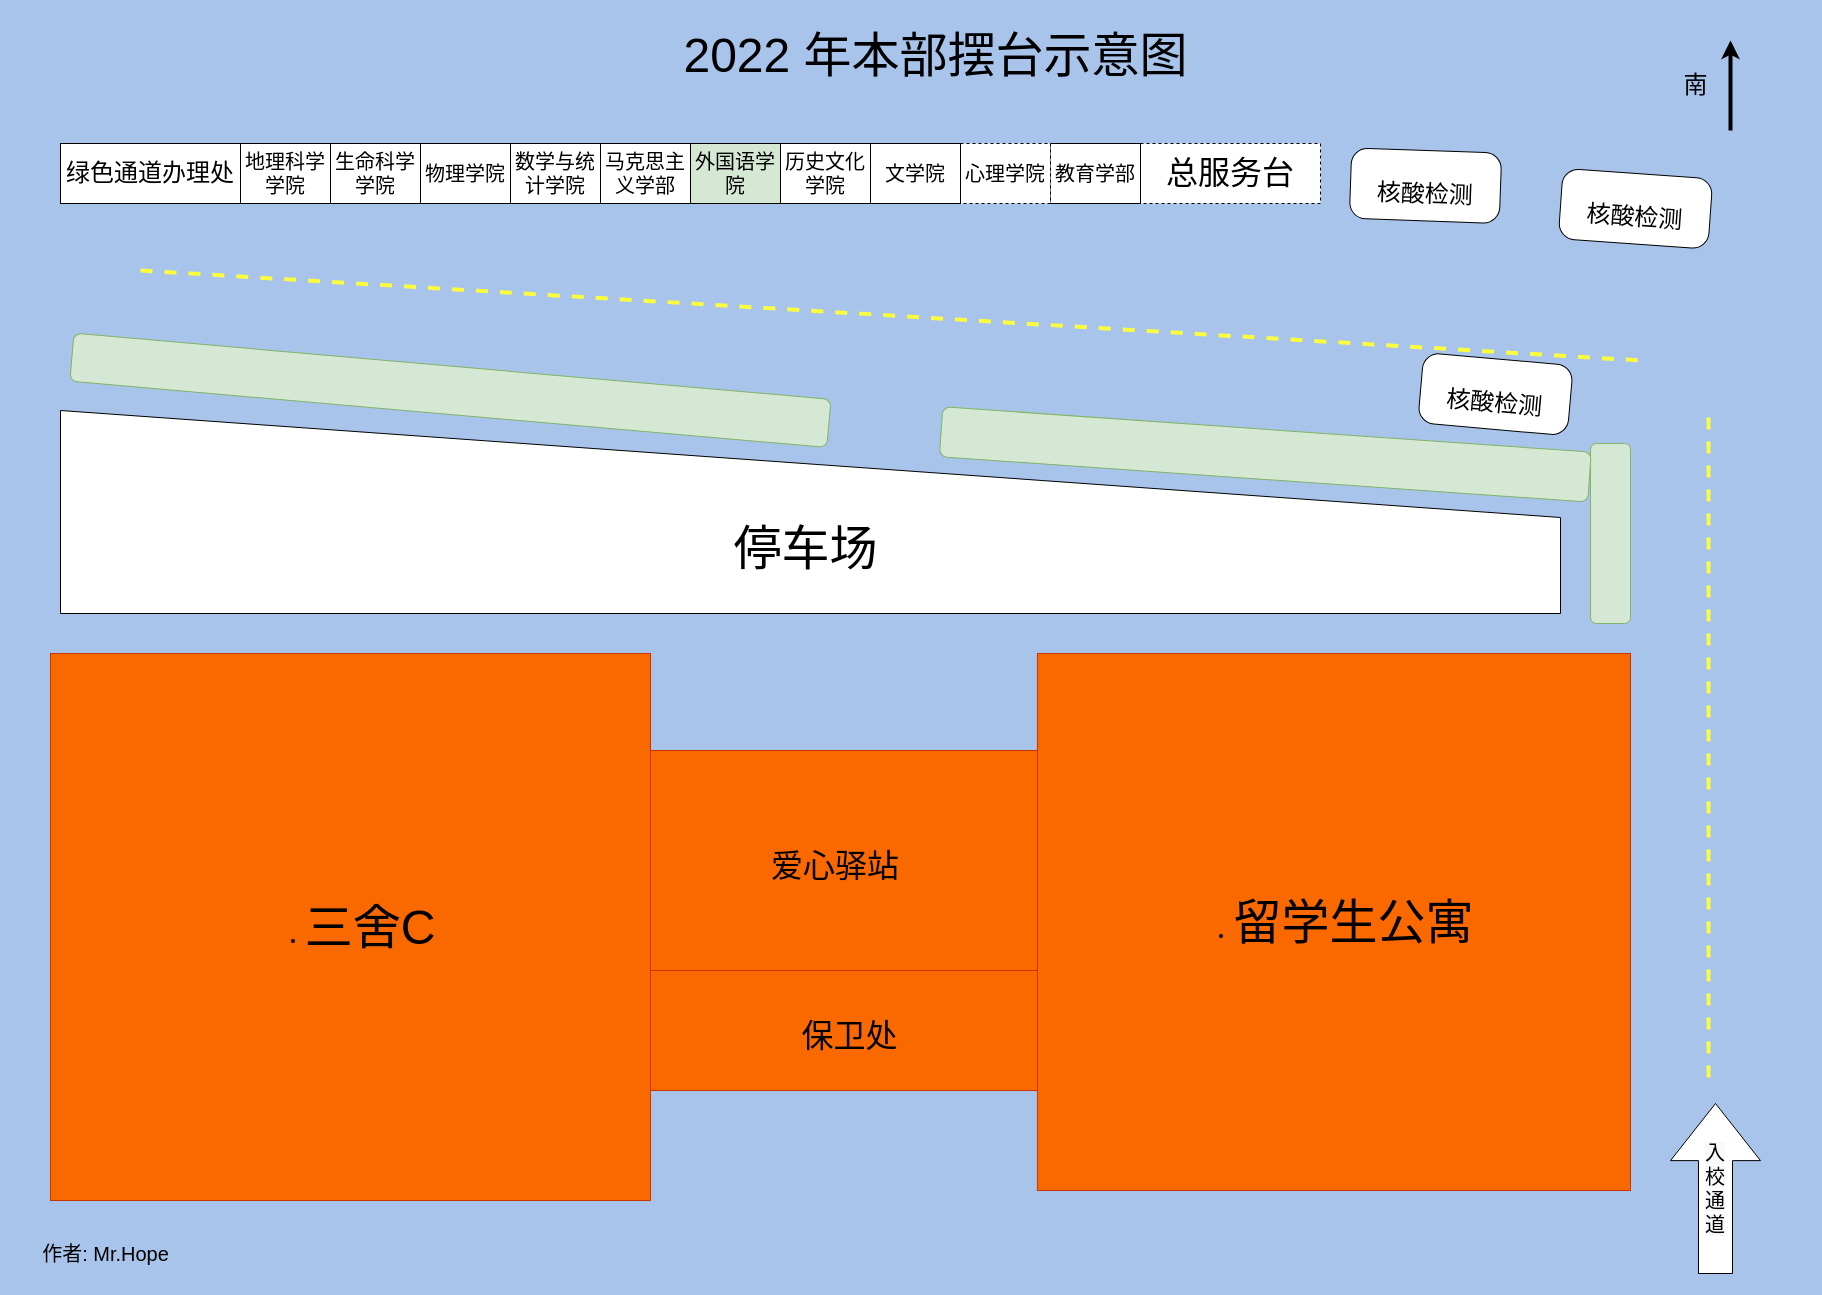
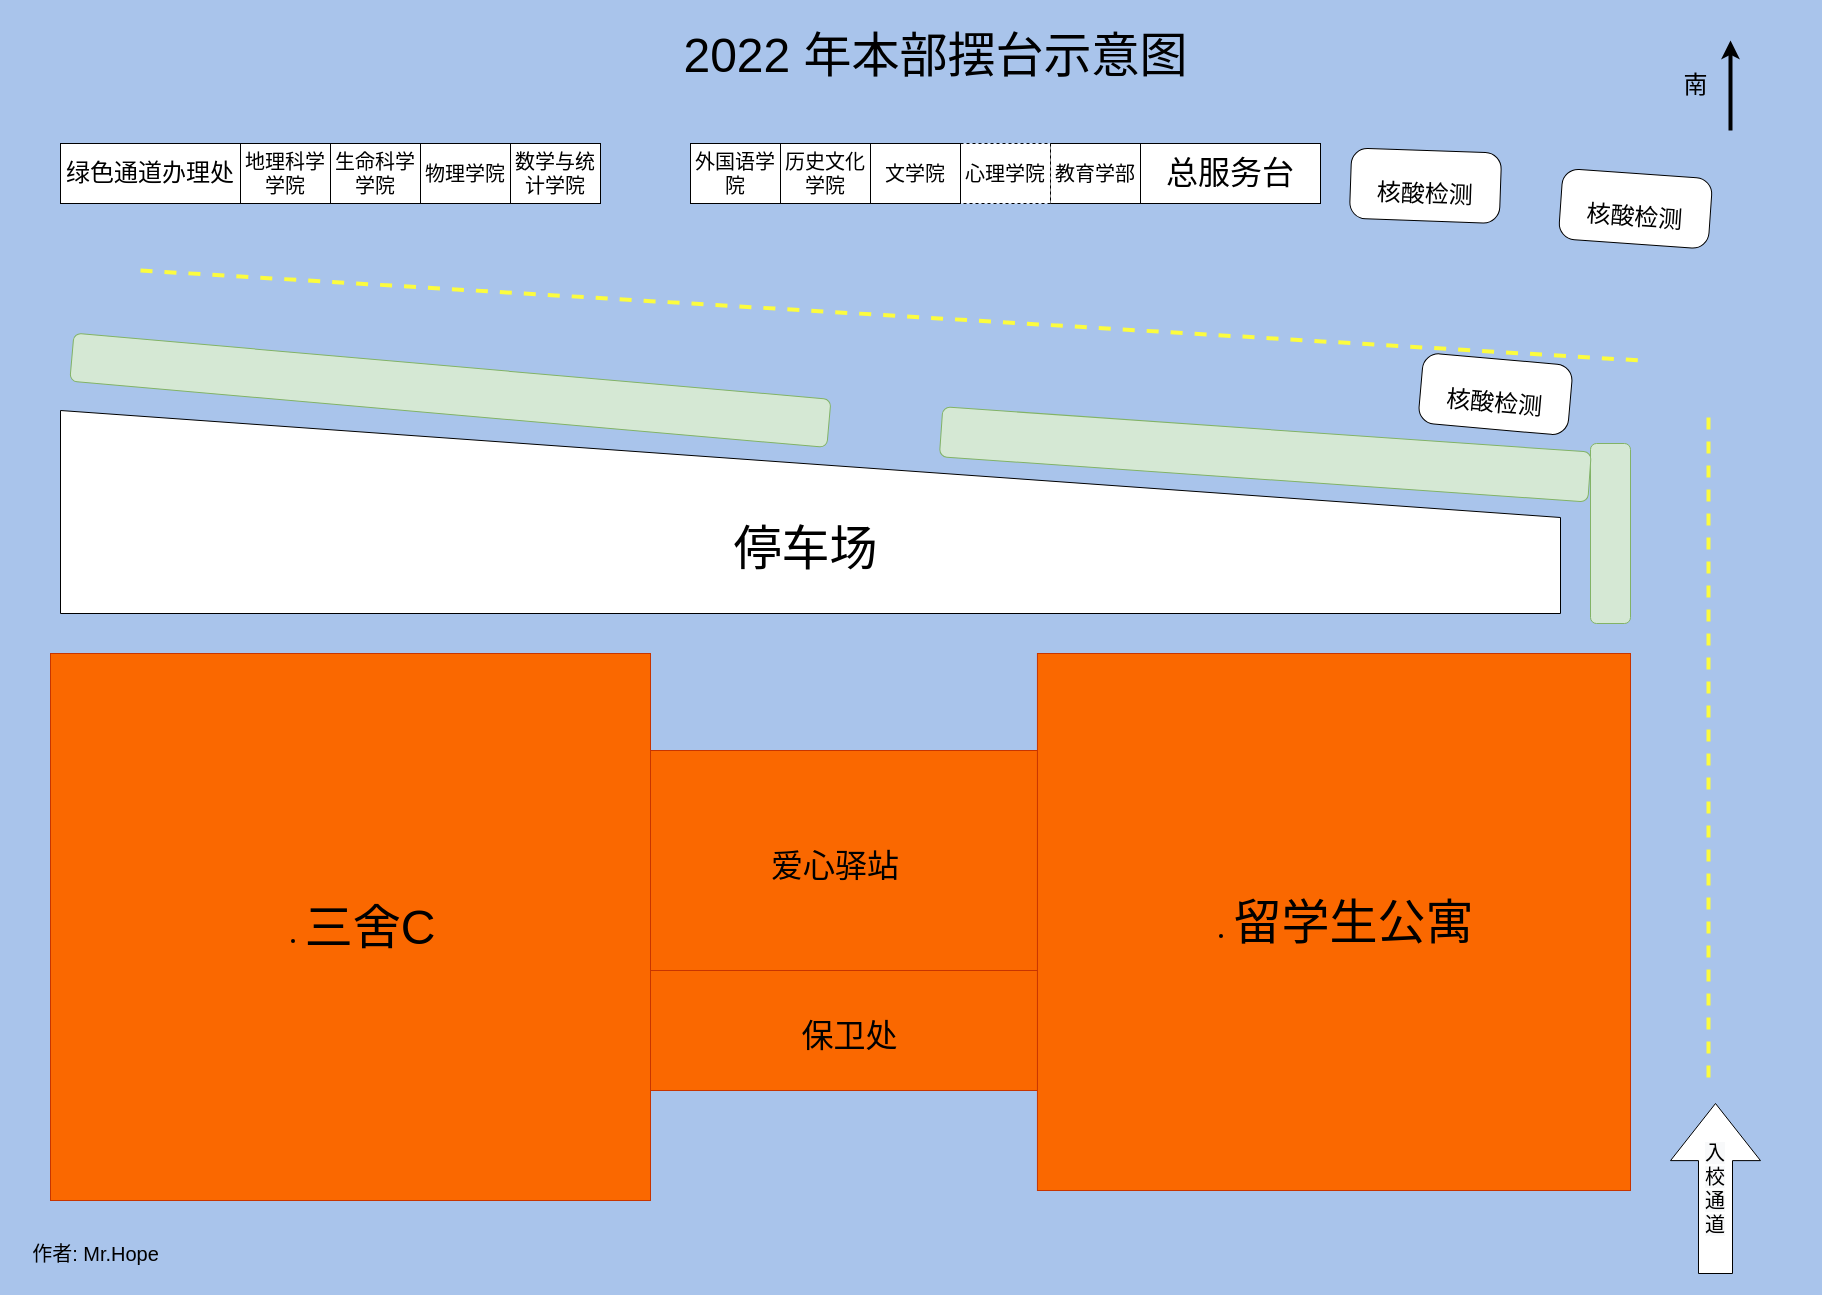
(646, 174) -> none
(736, 174) -> (736, 174)
(1231, 174) -> (1231, 174)
(106, 1254) -> (96, 1254)
